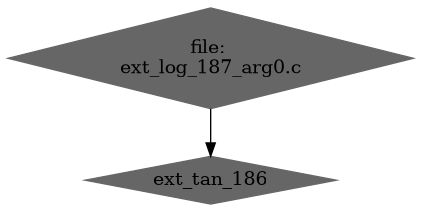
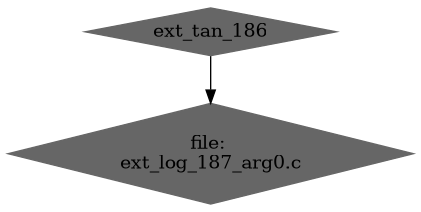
(211, 126) -> (211, 73)
